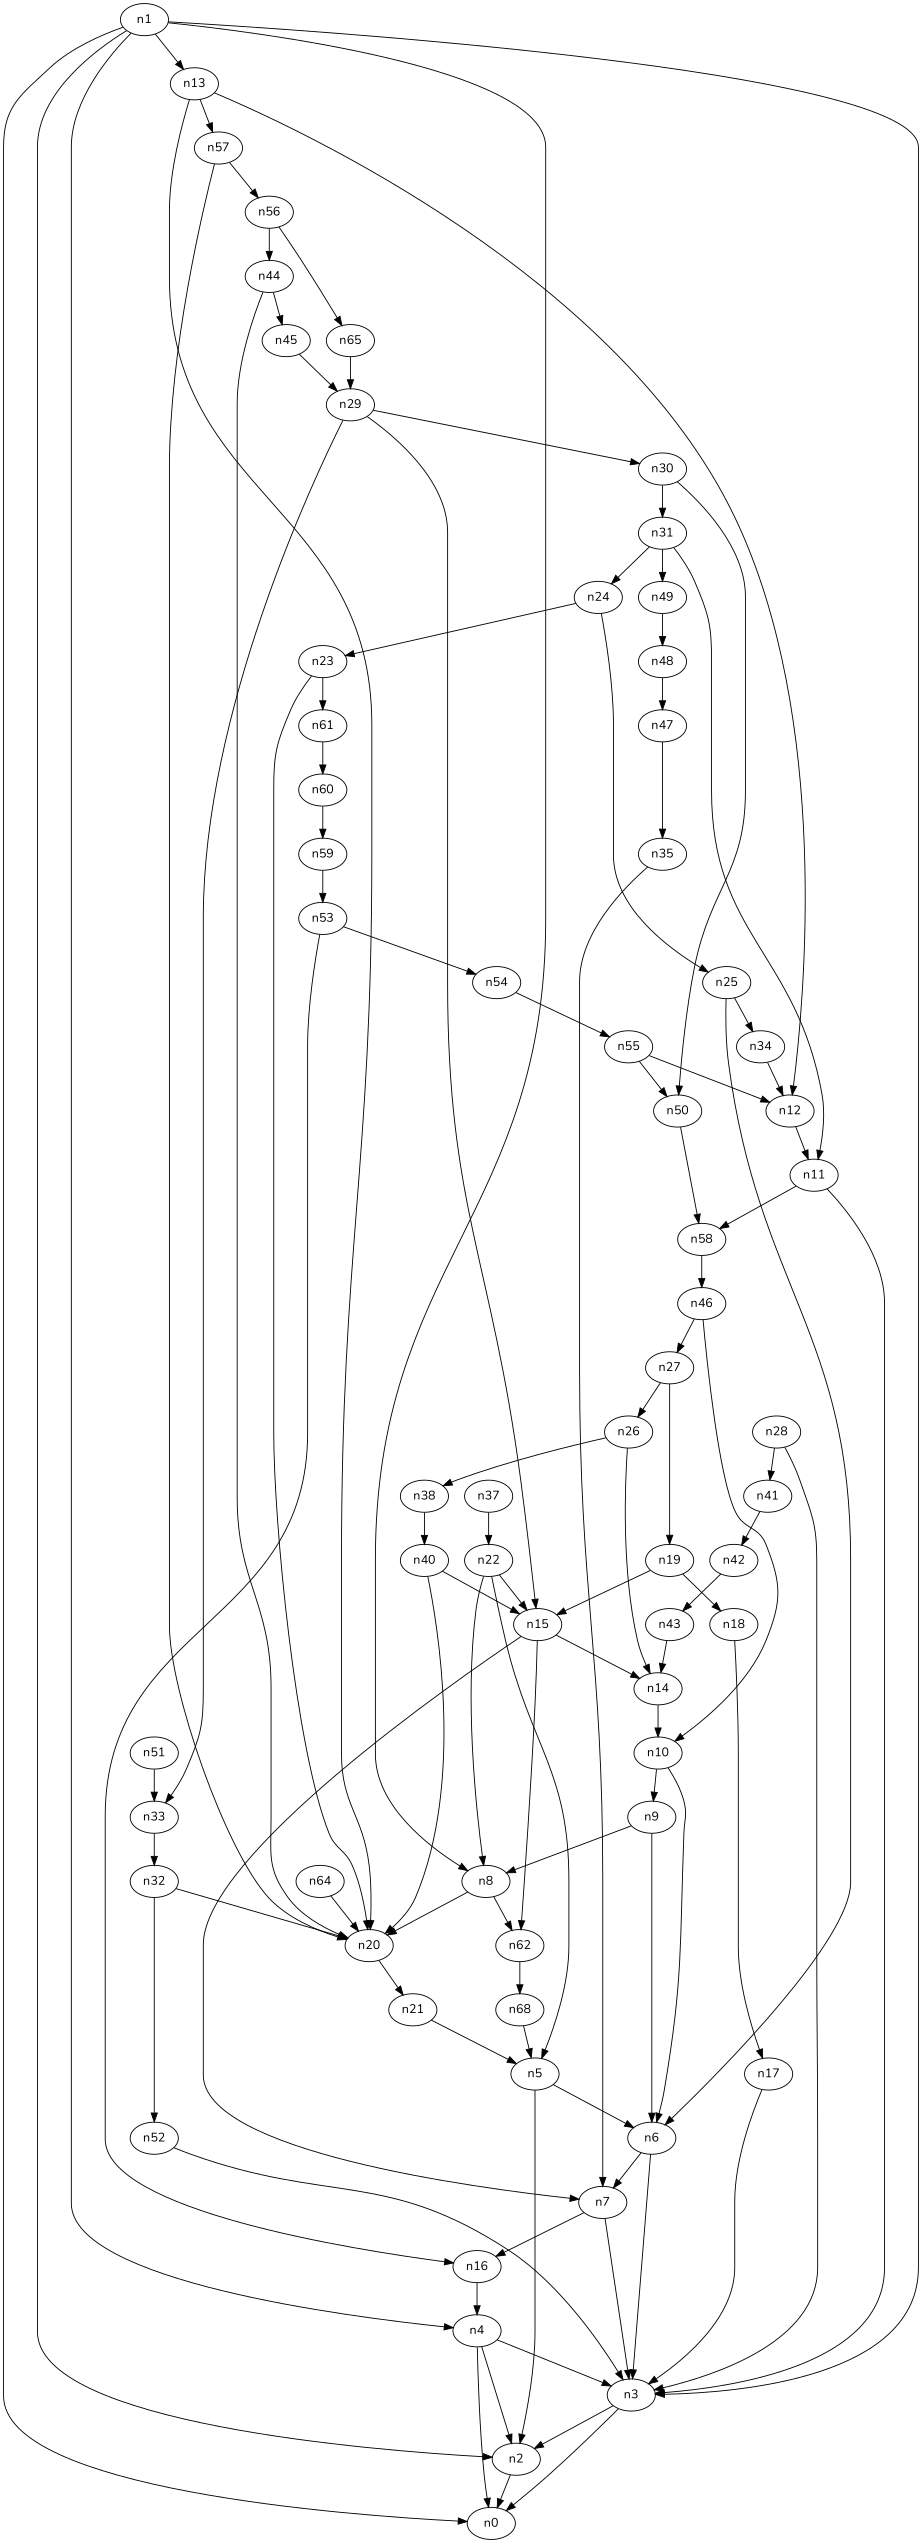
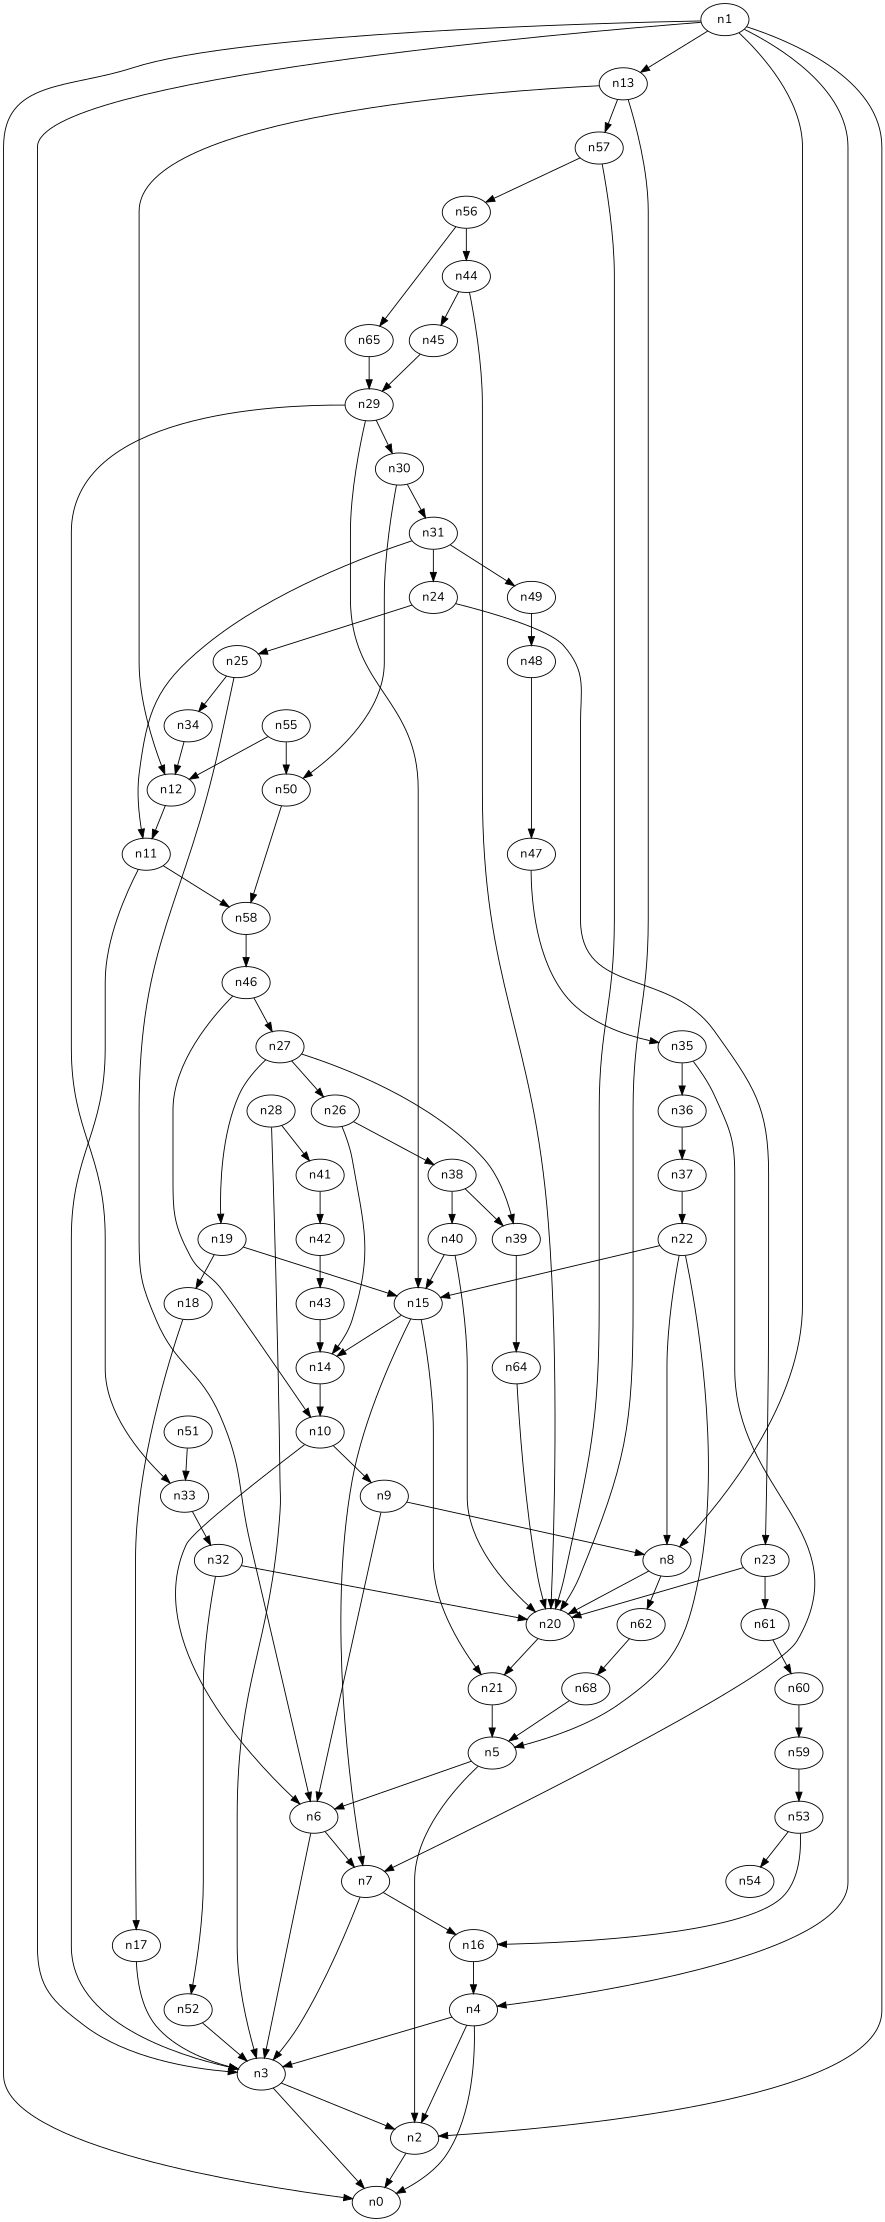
(559, 1013) -> none
none -> (682, 1111)
none -> (516, 1239)
(531, 1781) -> (433, 1498)
